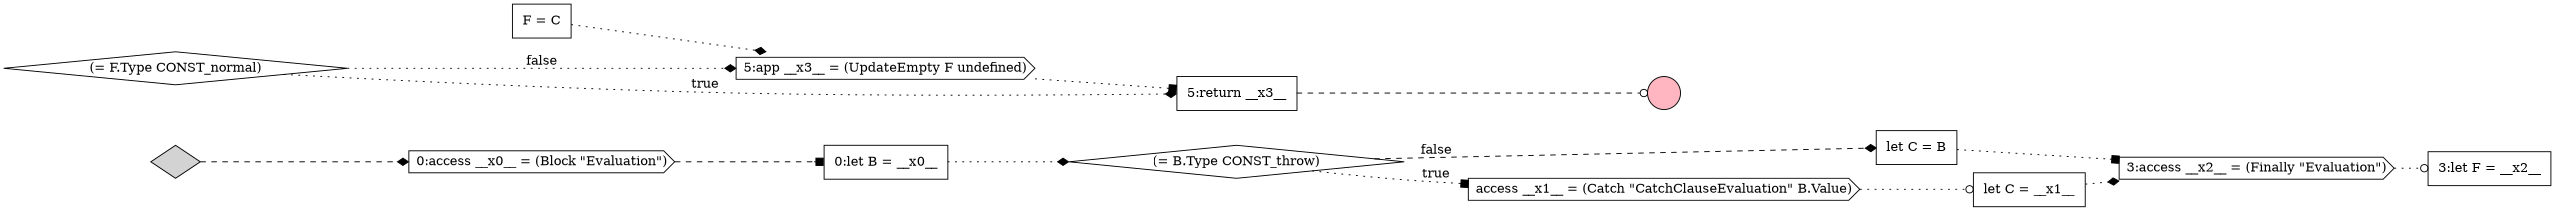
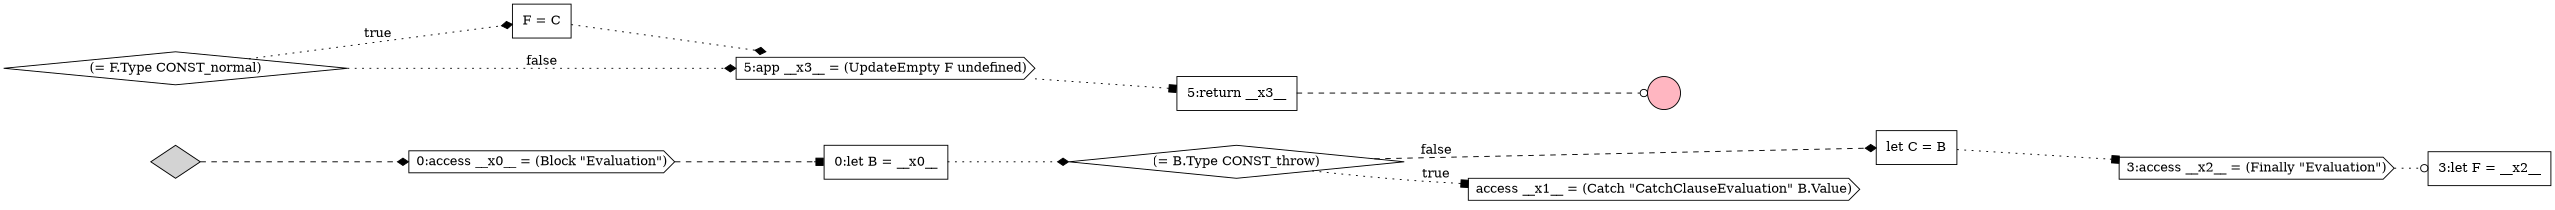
(724, 93) -> (375, 42)
(2029, 189) -> none
